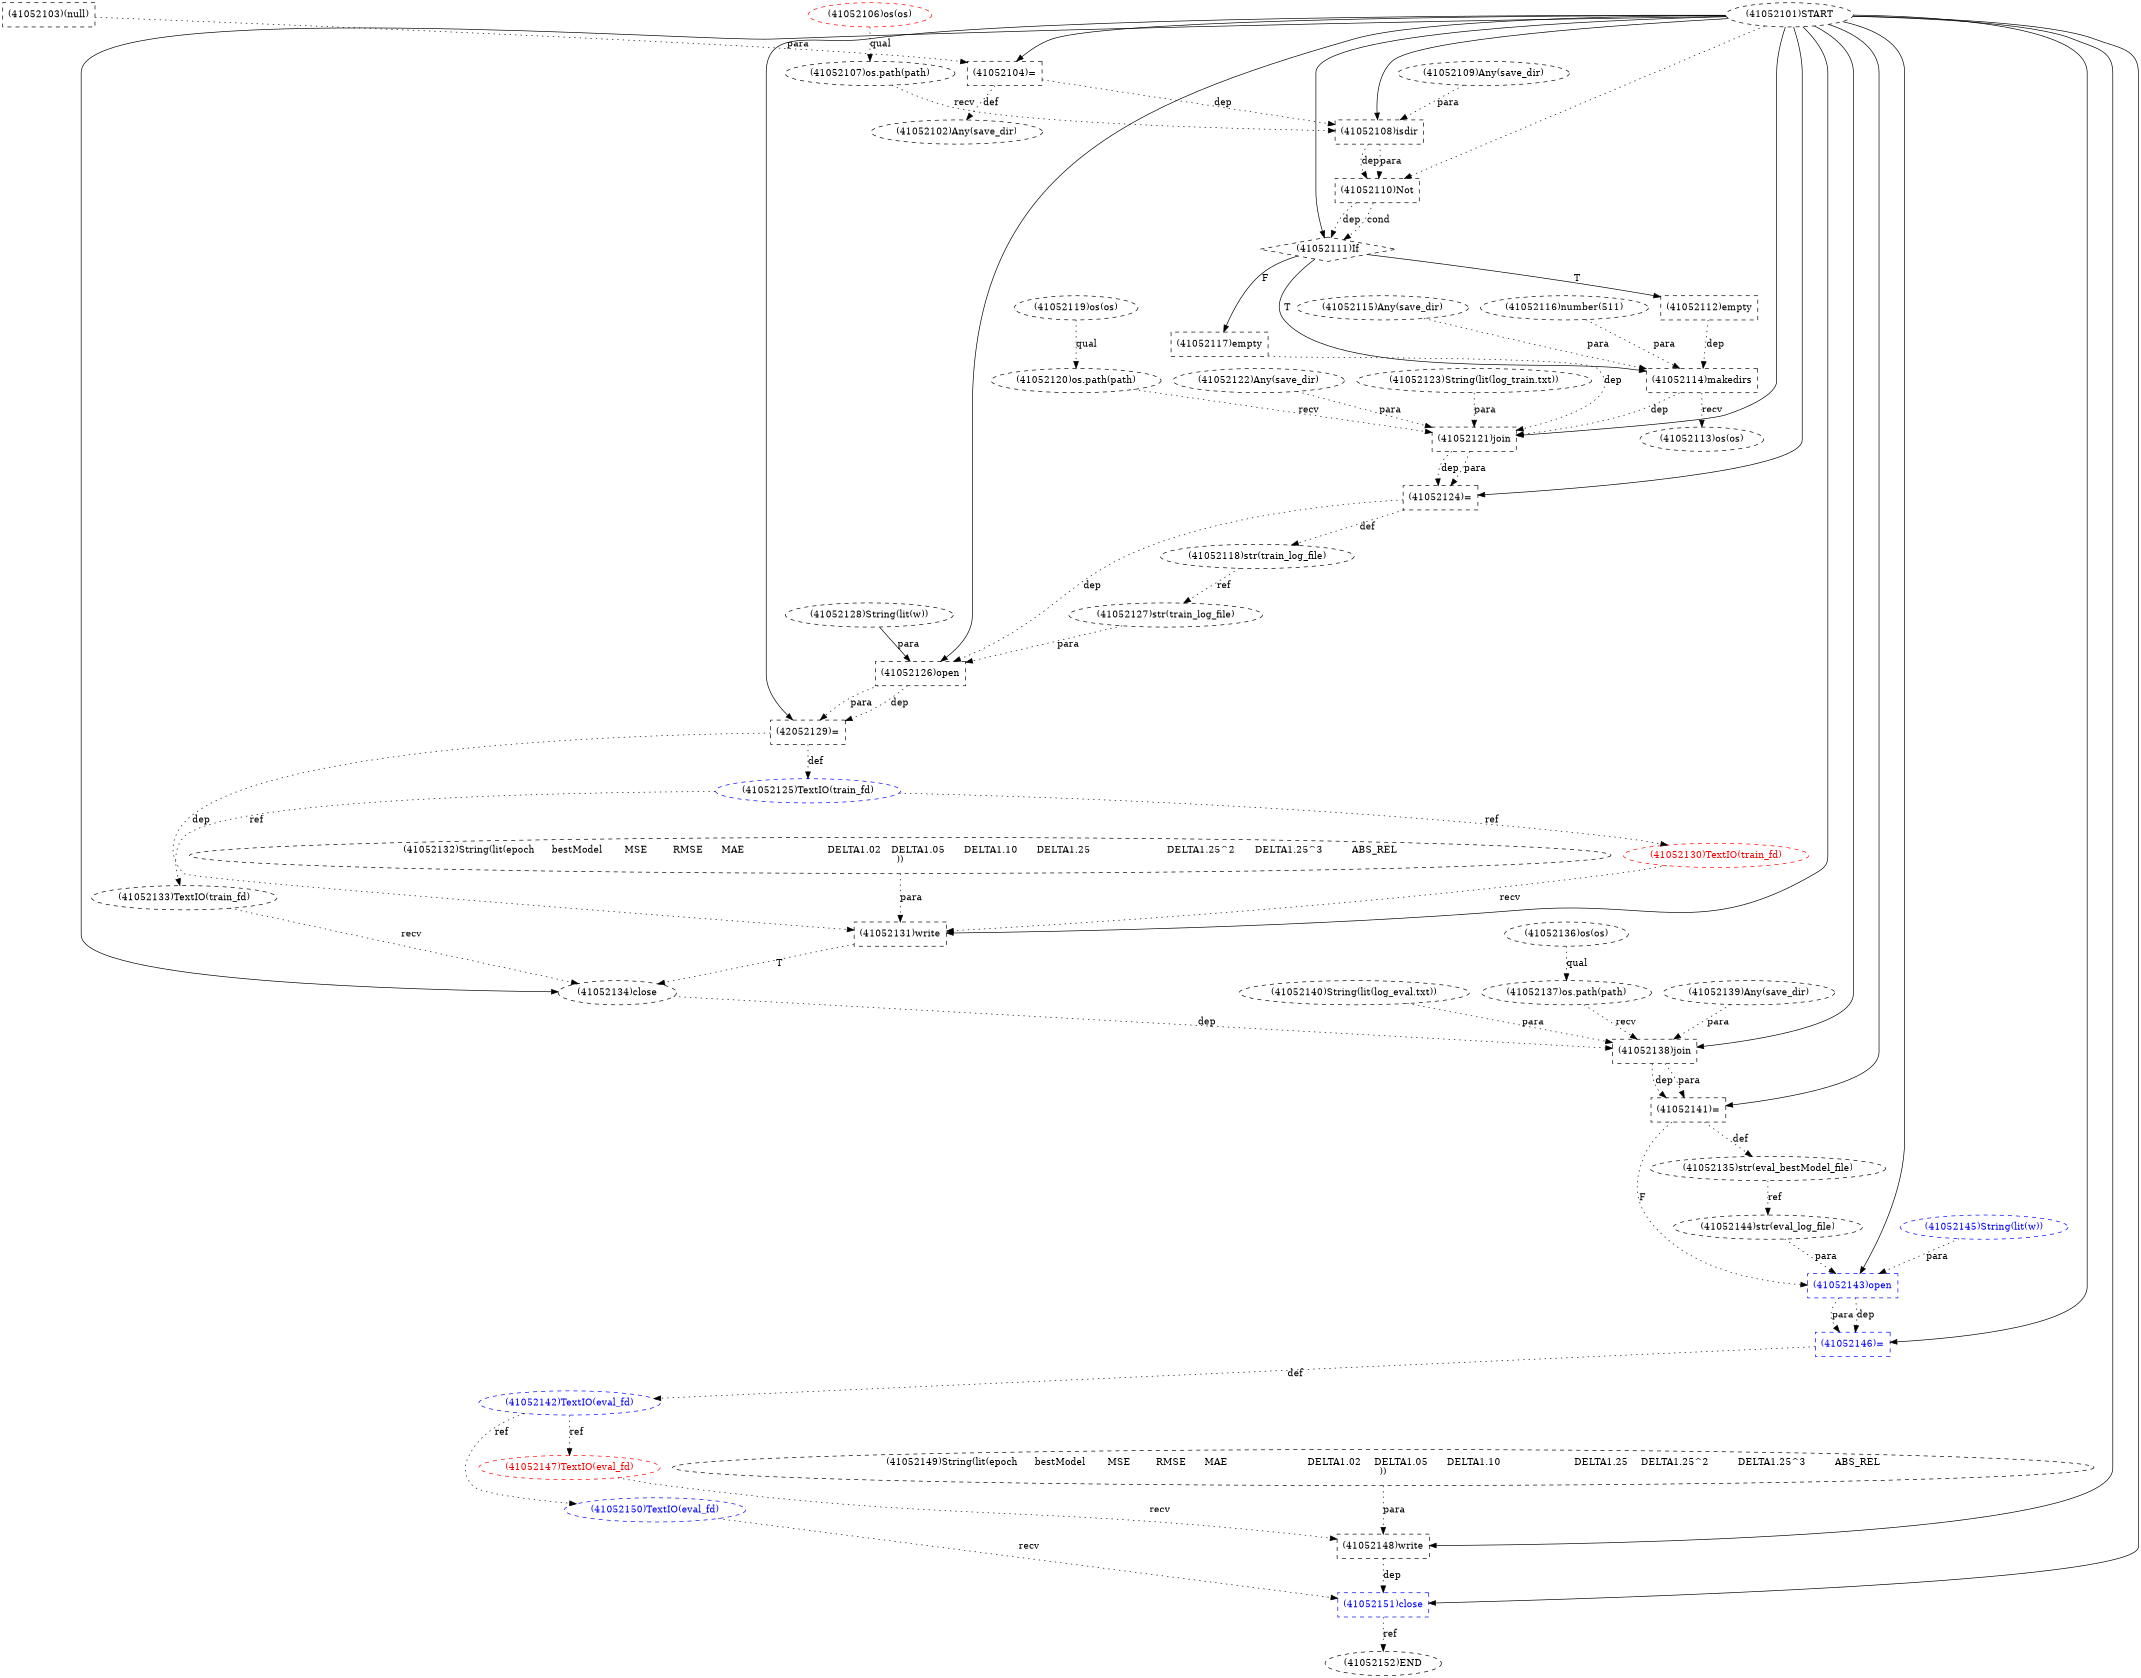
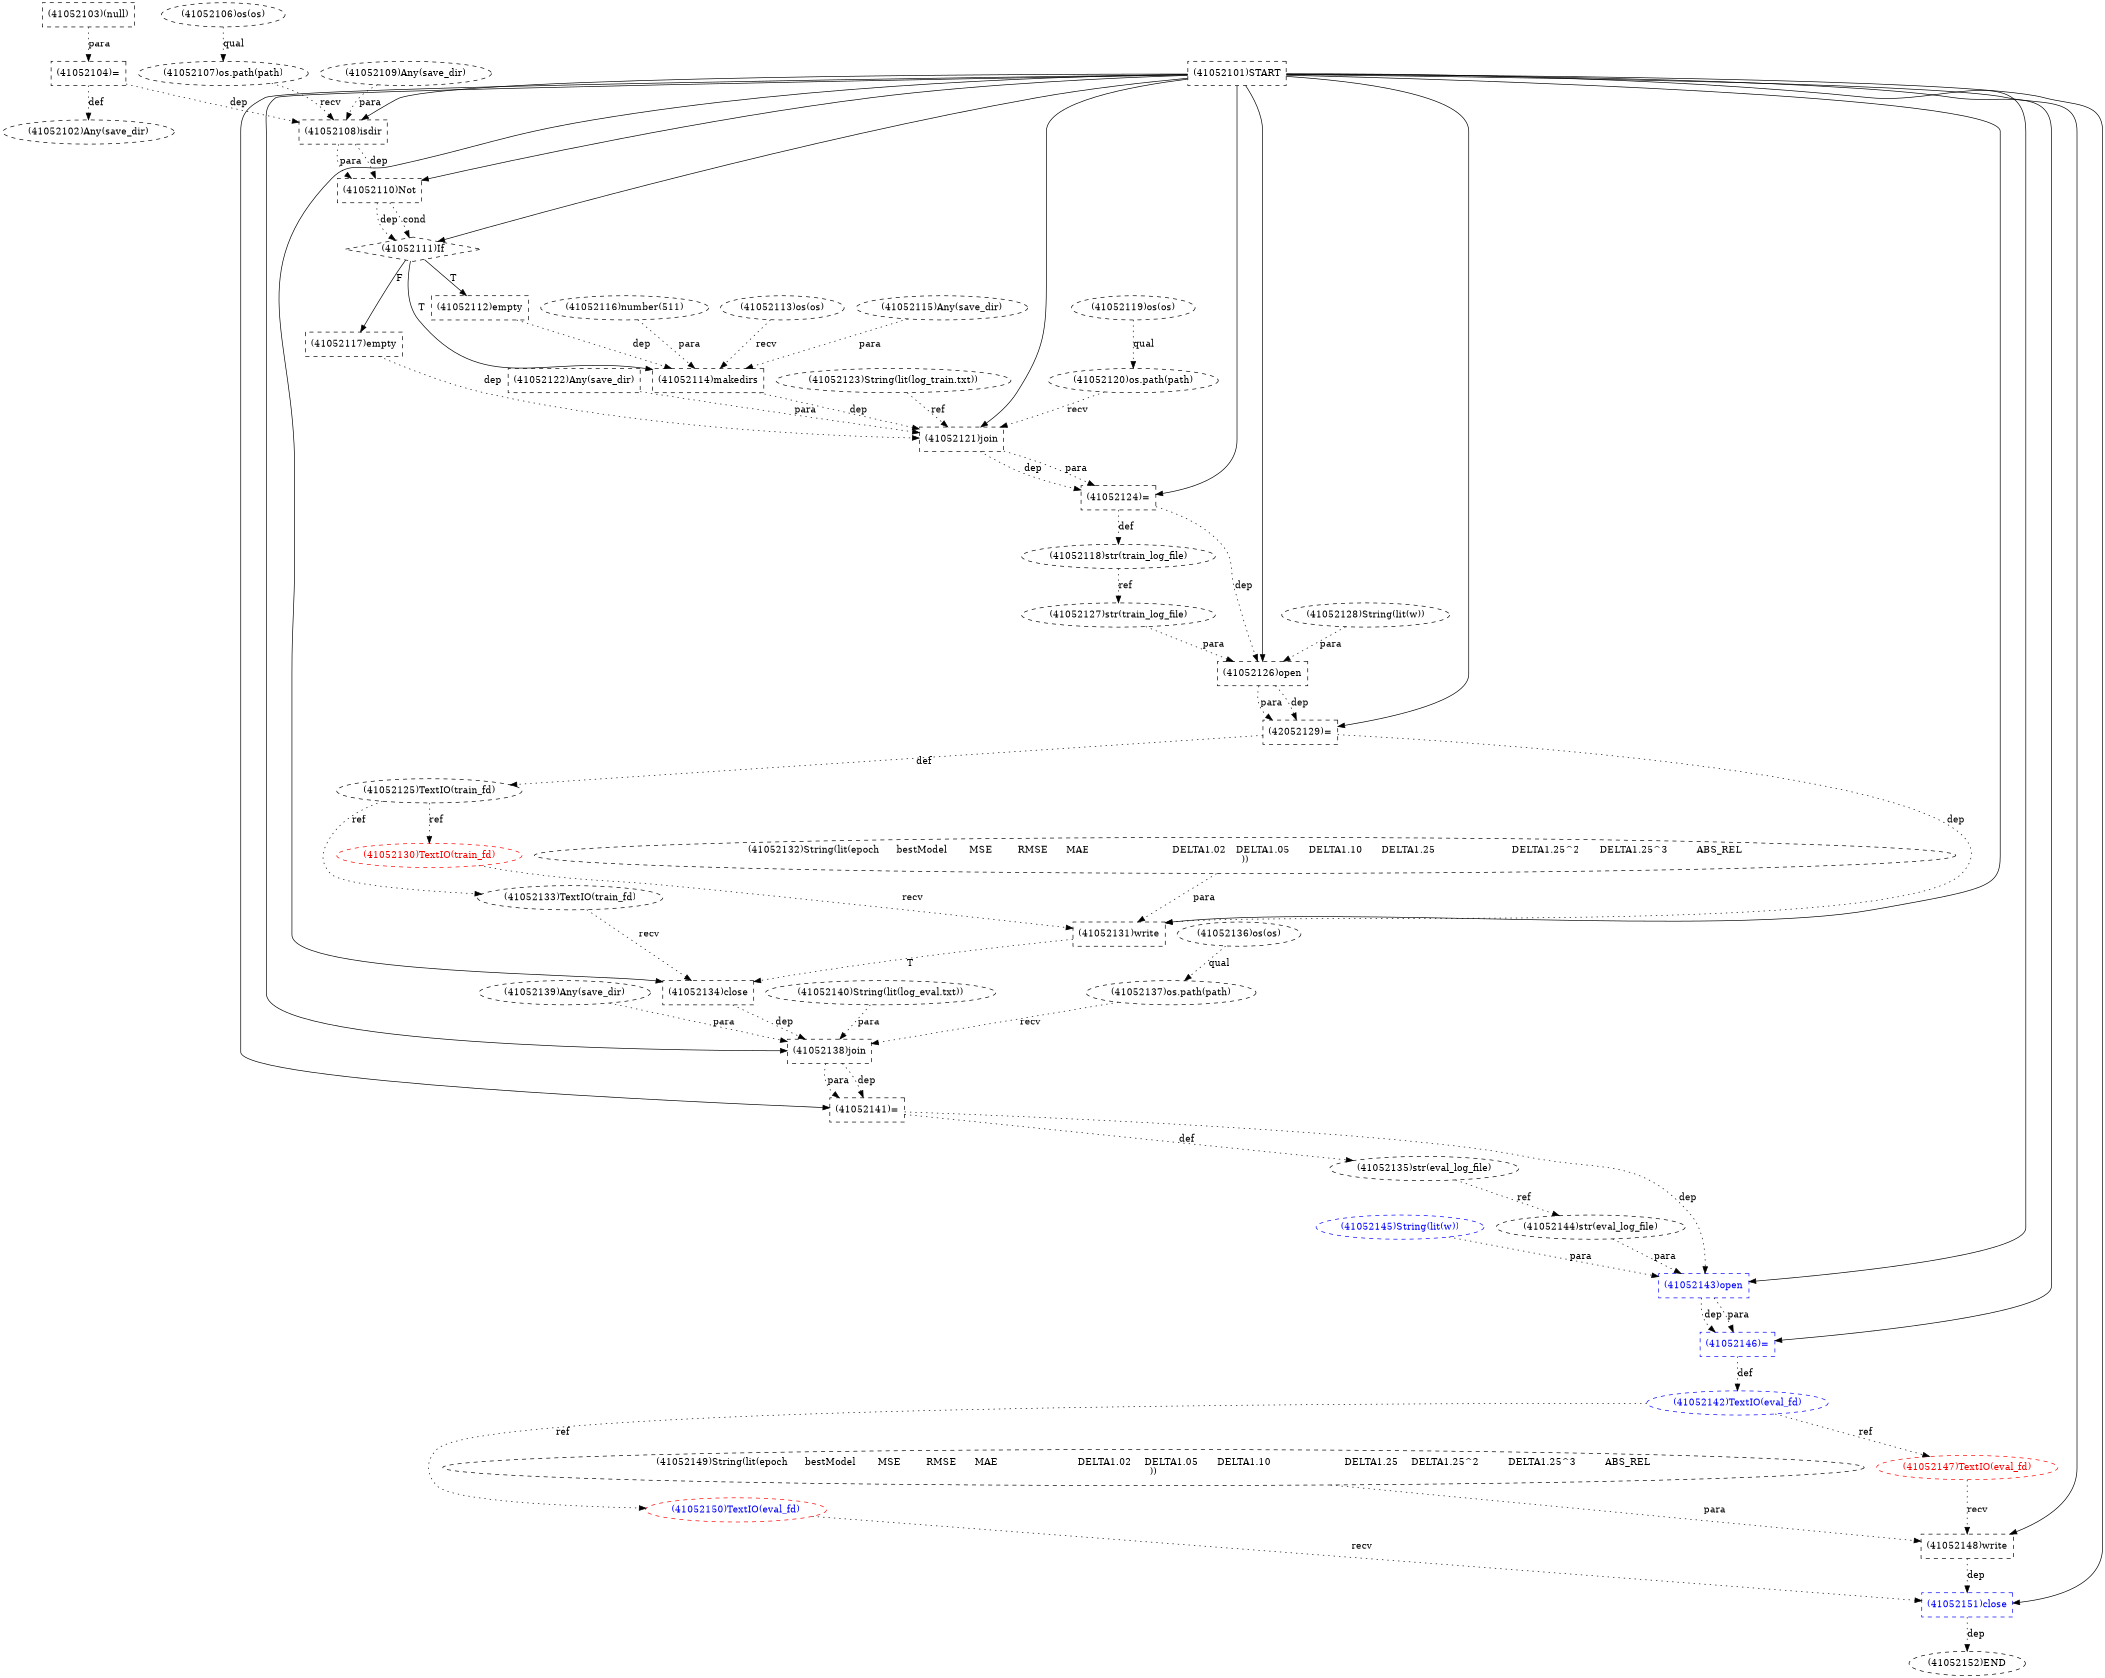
(870, 15) -> (223, 15)
(1789, 15) -> (1237, 73)
(1371, 19) -> none
(1588, 101) -> (805, 107)
(1259, 381) -> (574, 381)
(1702, 407) -> (748, 342)
(1485, 410) -> (938, 410)
(893, 642) -> (1317, 642)
(808, 791) -> (429, 791)
(617, 993) -> (708, 993)
(1768, 1169) -> (1424, 1169)
(1643, 1198) -> (1688, 1198)
(655, 1510) -> (736, 1510)
(1390, 1634) -> (1976, 1634)
